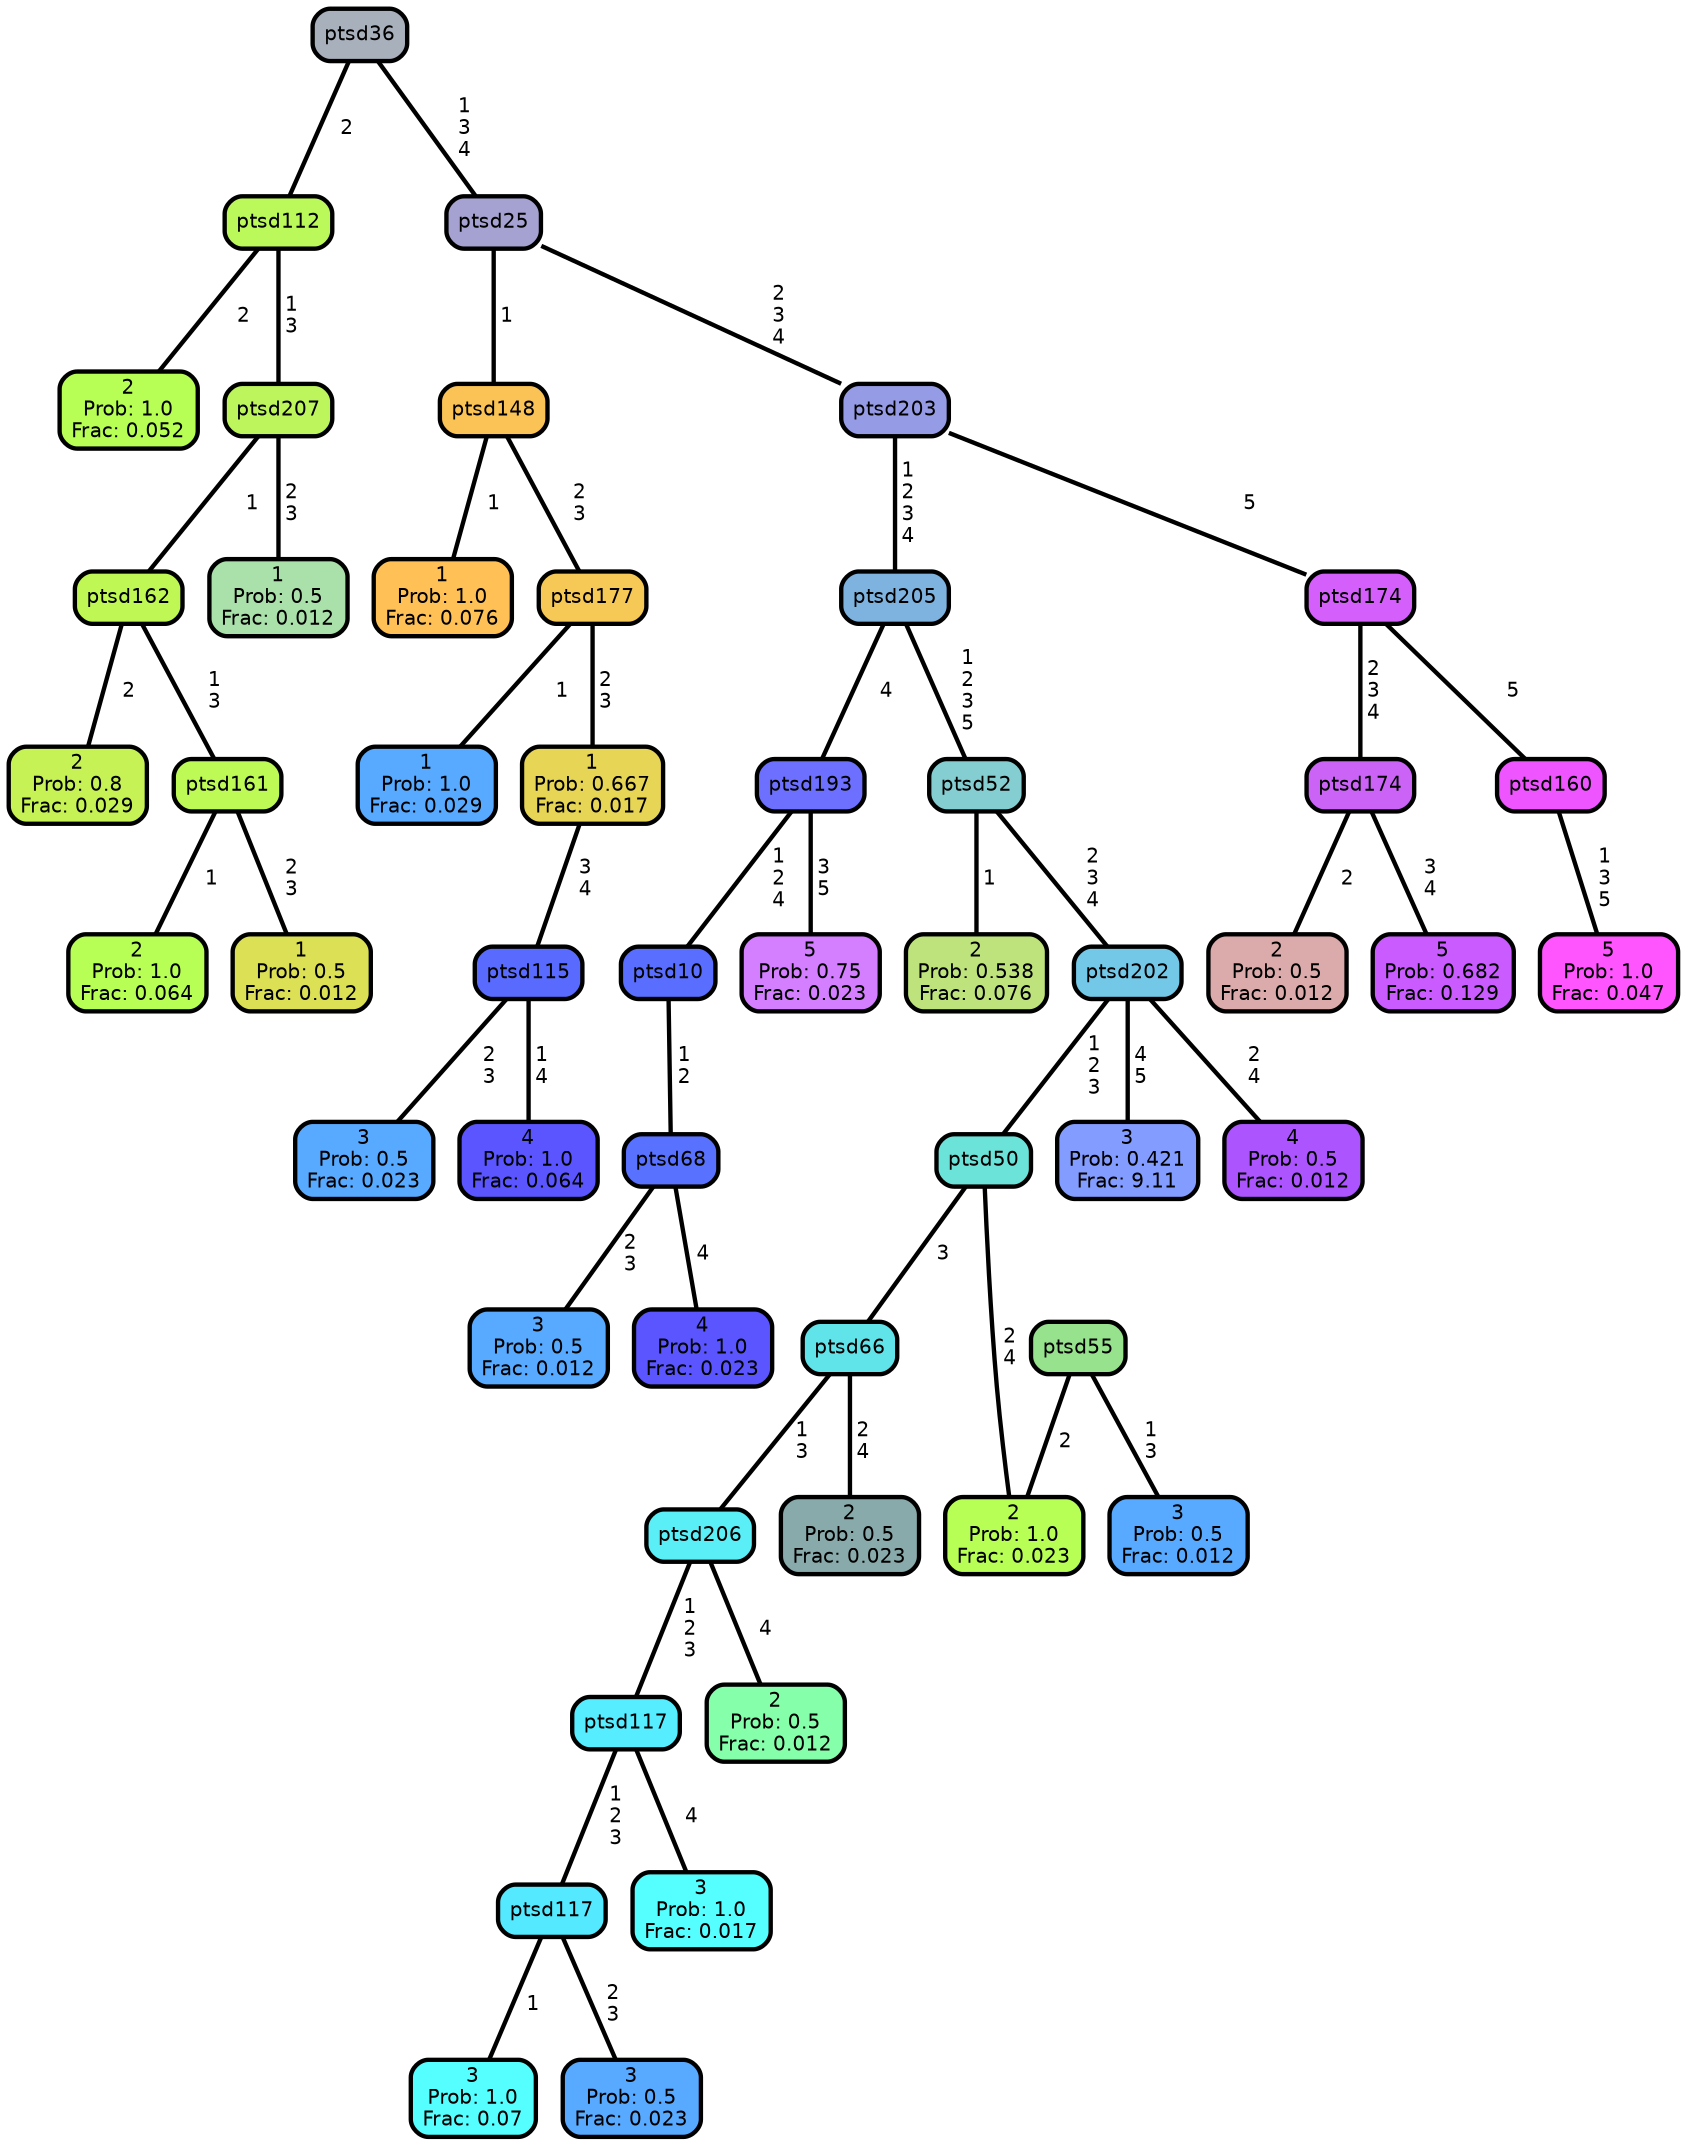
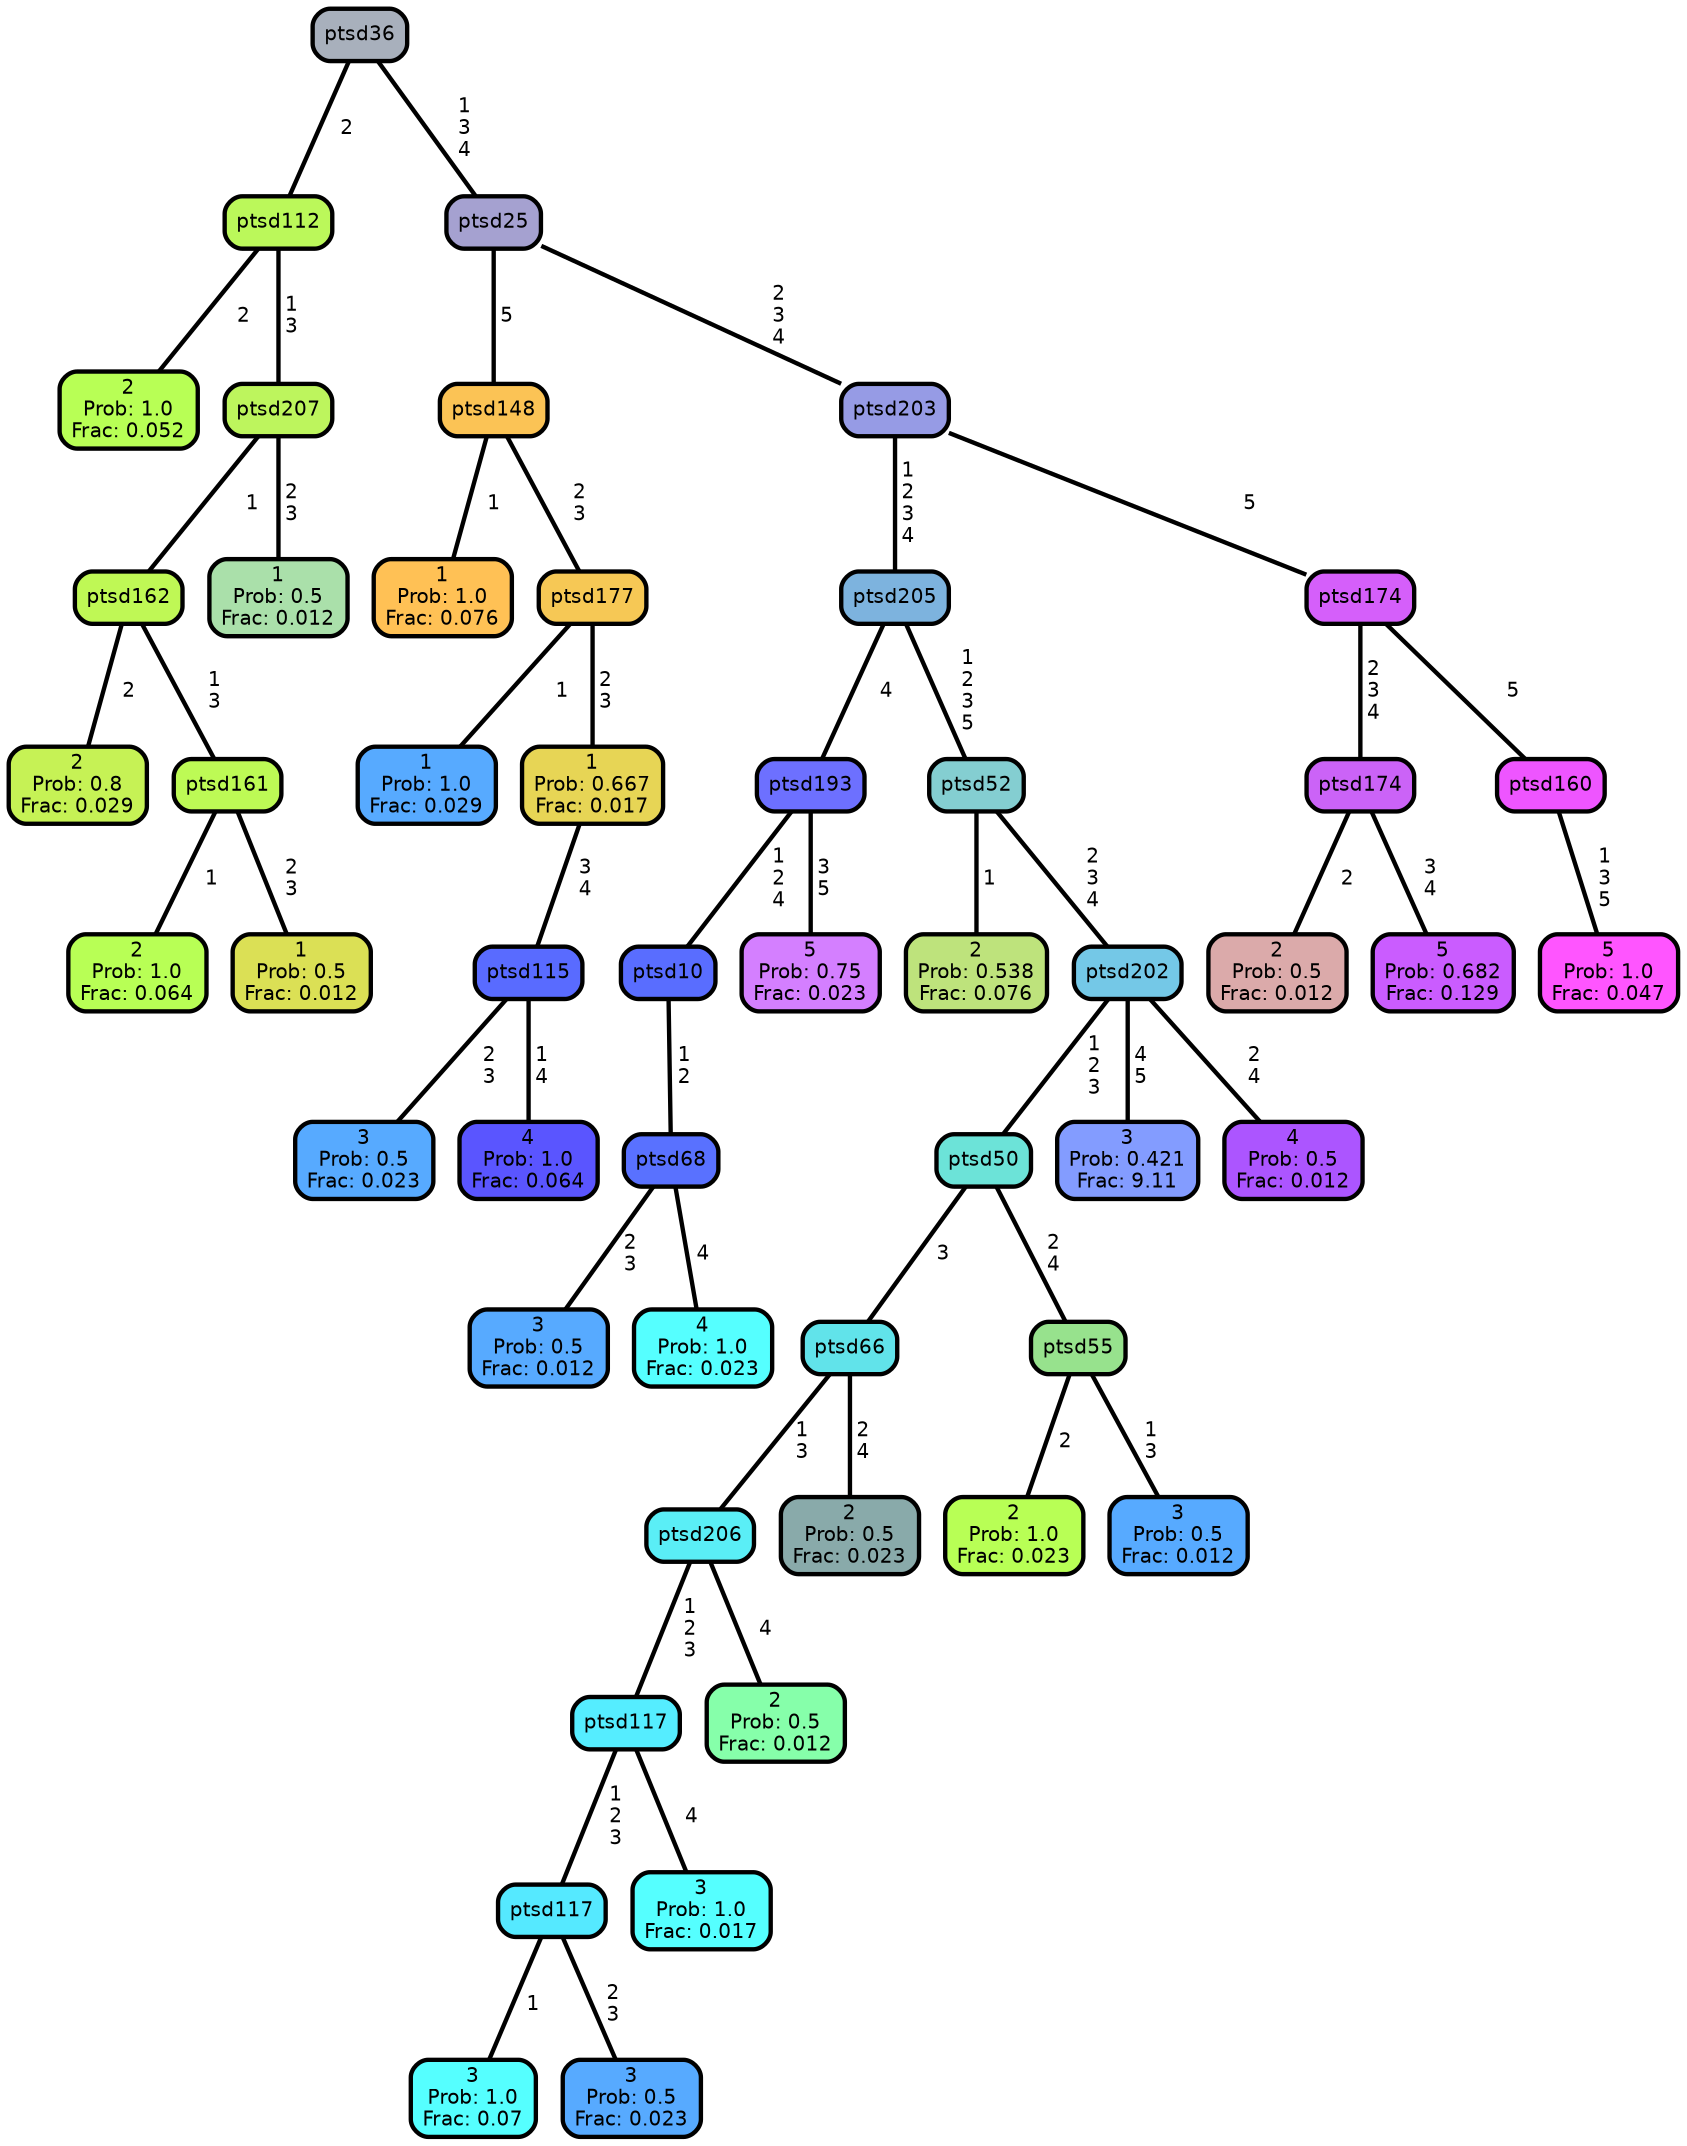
(504, 316) -> (504, 316)
(993, 1342) -> (1031, 1254)
(703, 1348) -> (703, 1348)
